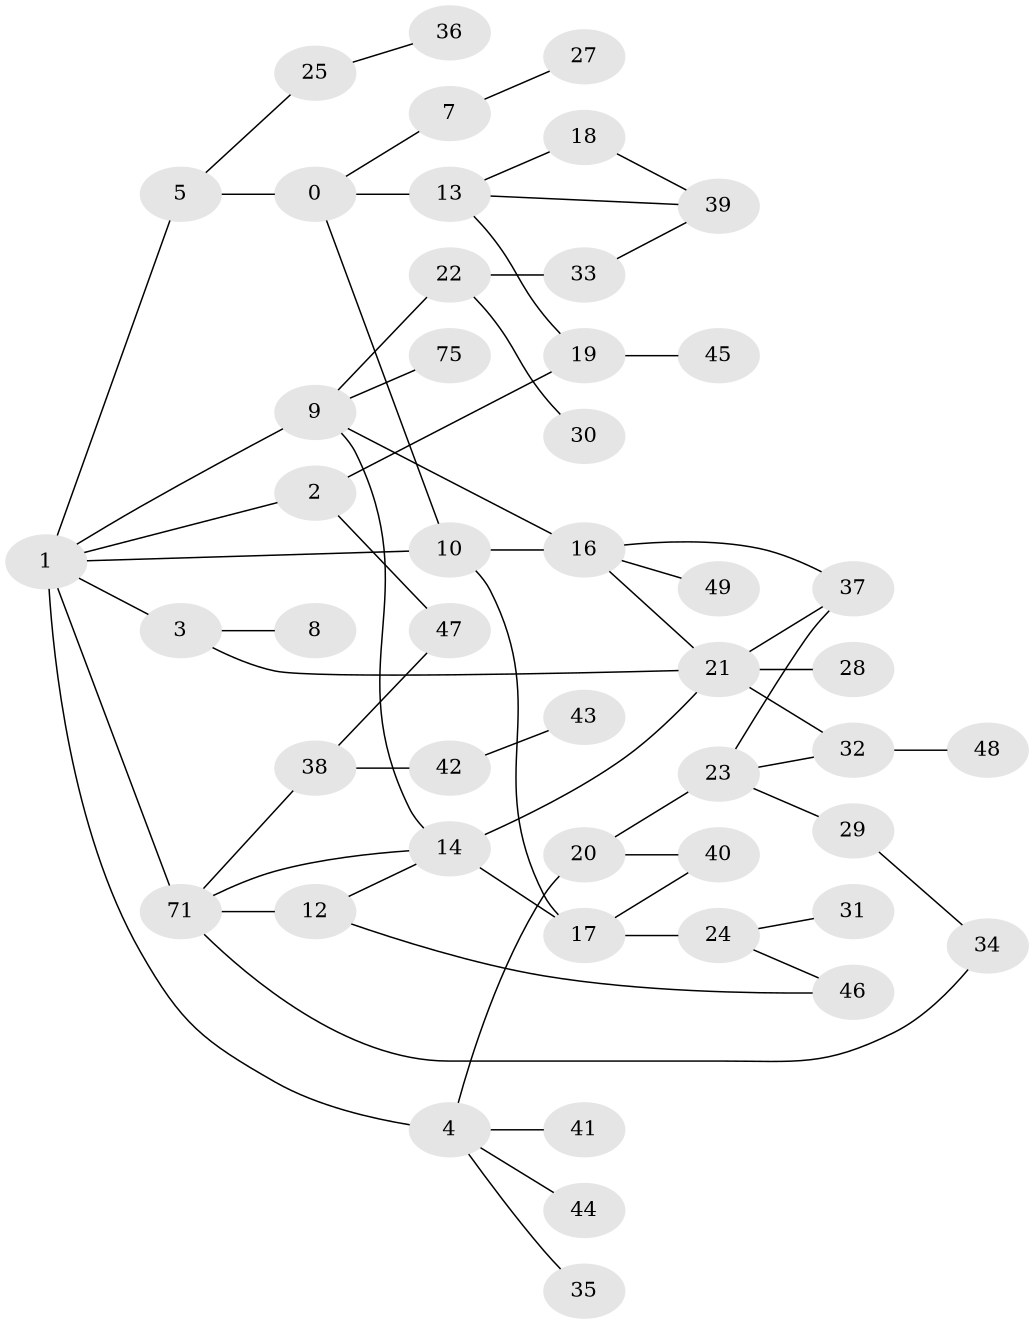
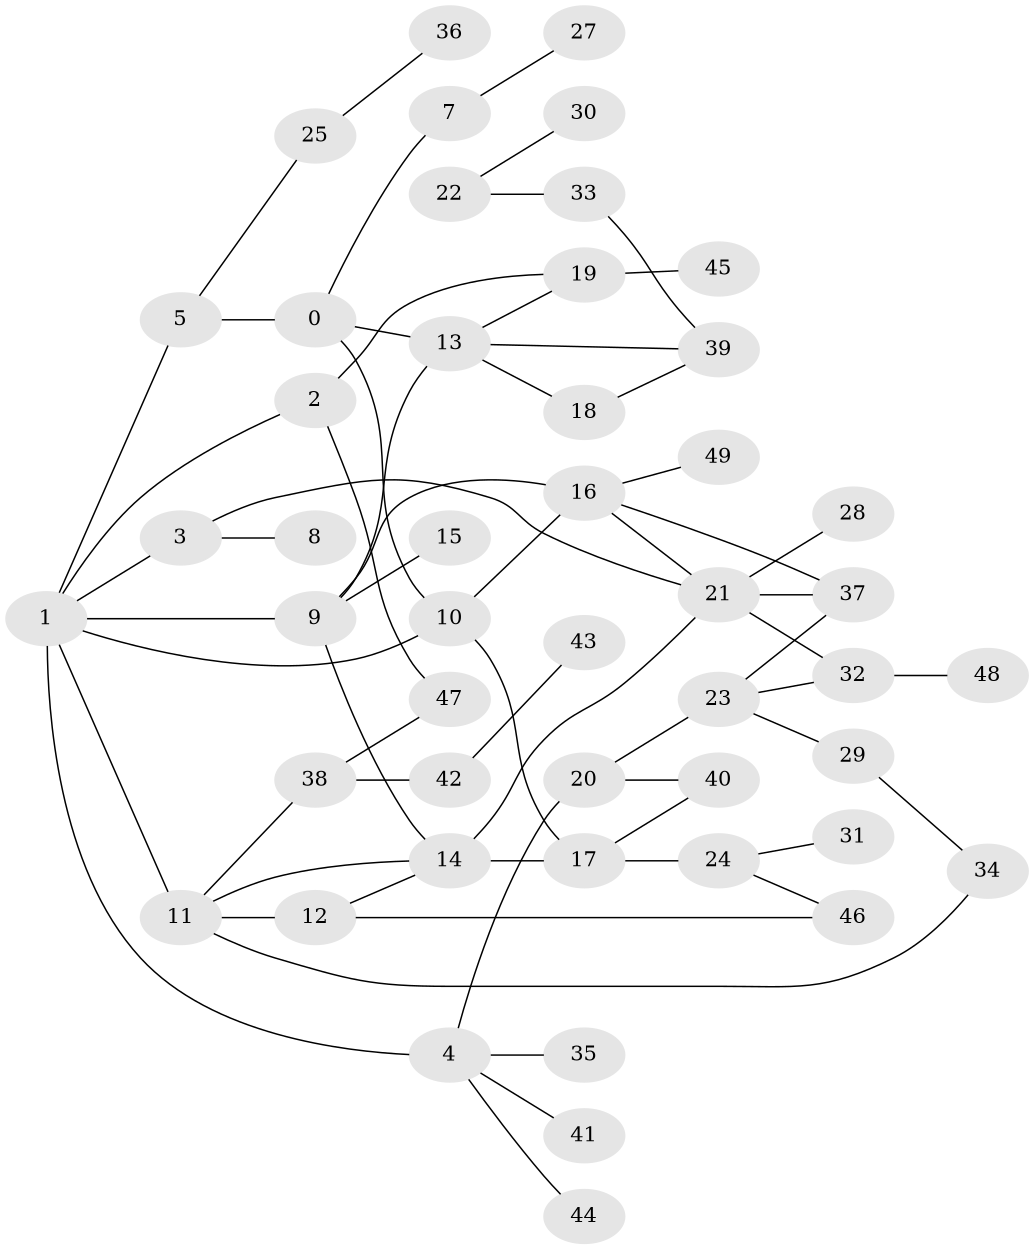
(382, 344) -> (391, 439)
(450, 356) -> (450, 538)
(181, 912) -> (181, 918)
